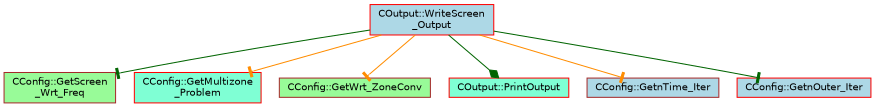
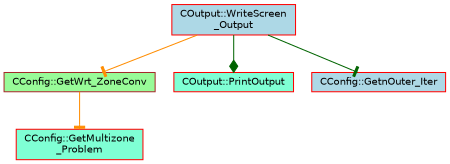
(318, 53) -> (80, 108)
(60, 88) -> none
(653, 88) -> none
